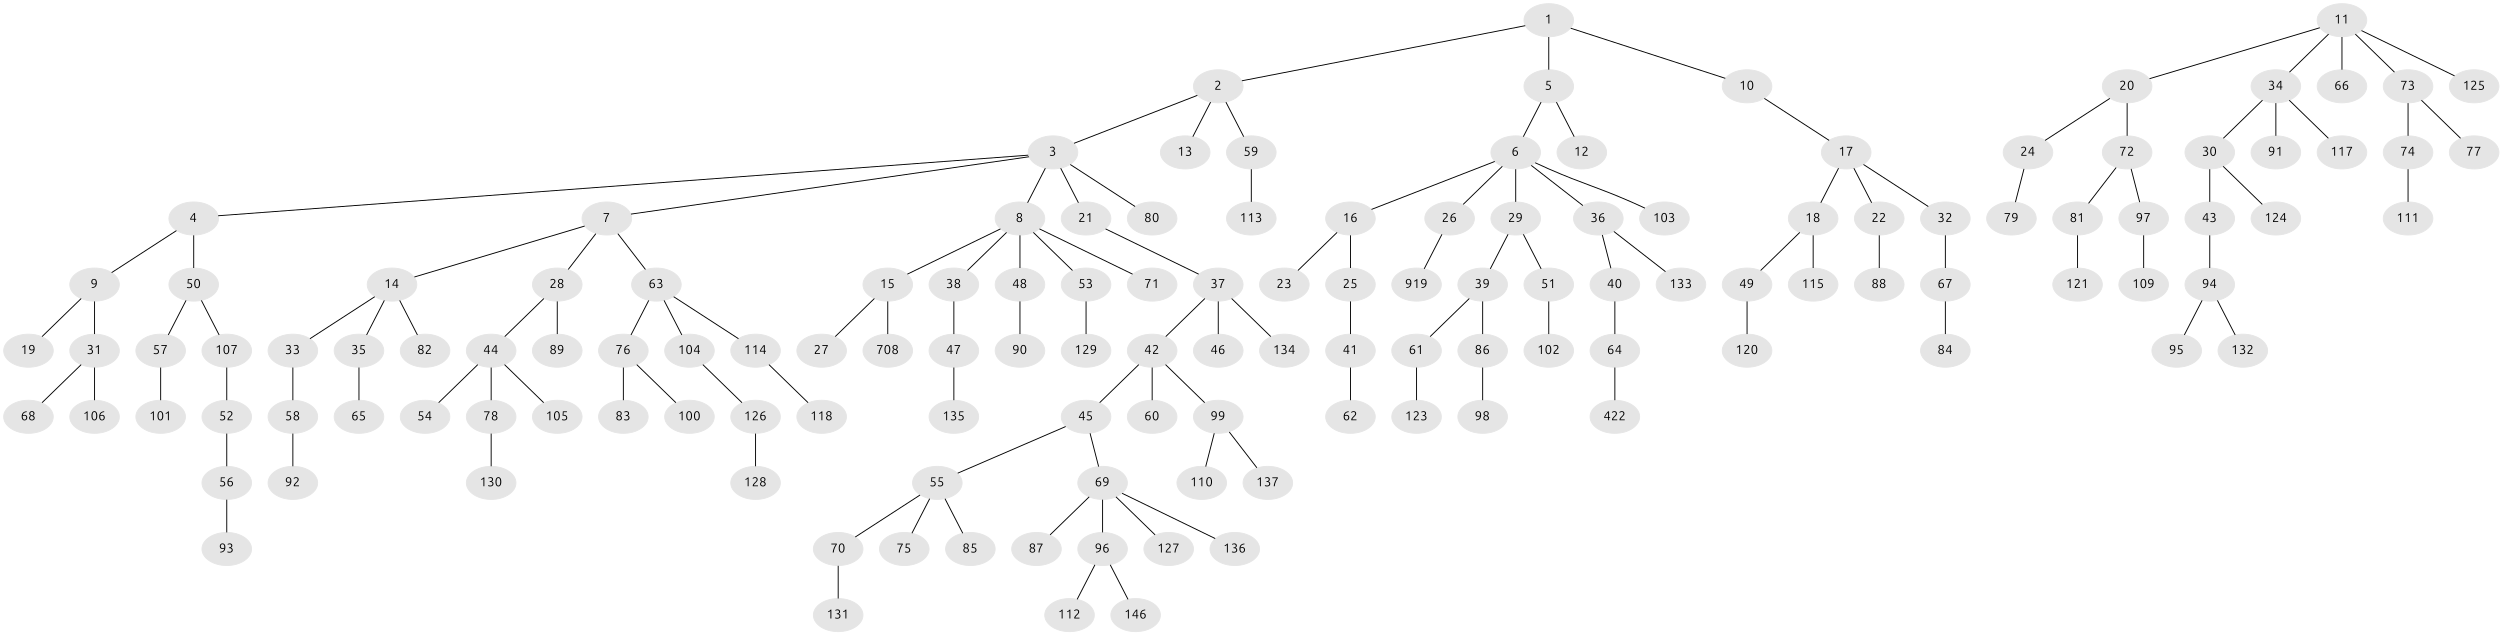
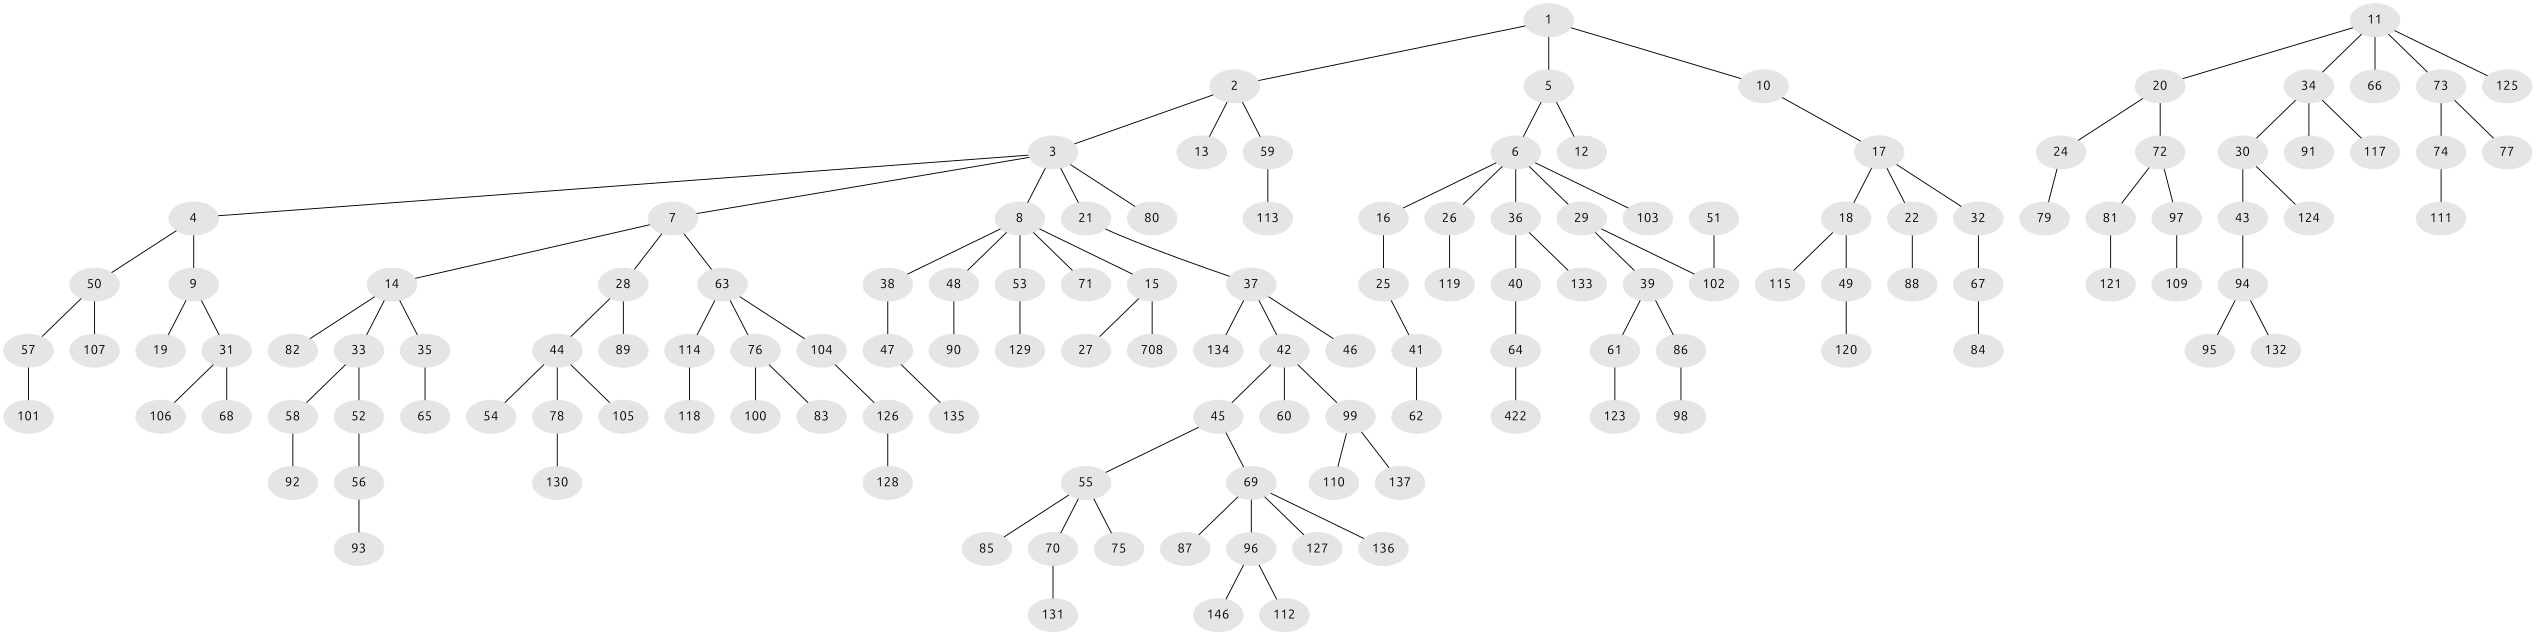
(1532, 252) -> (1648, 252)
(1284, 285) -> none
(1417, 285) -> (1450, 285)
(227, 384) -> (359, 384)
